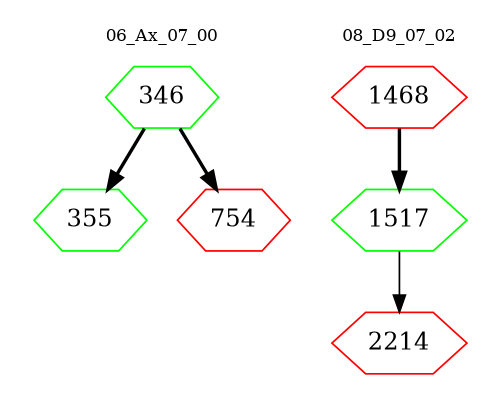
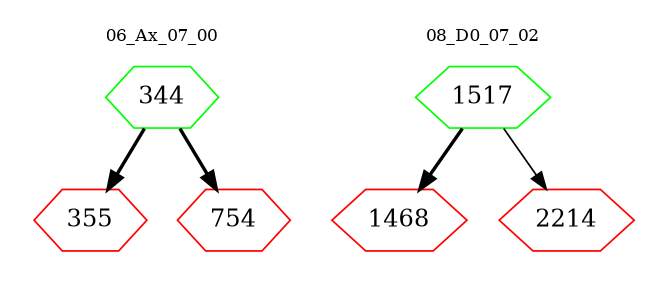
(399, 37) -> (483, 37)
(162, 97) -> (162, 97)
(399, 150) -> (446, 152)
(90, 220) -> (90, 220)
